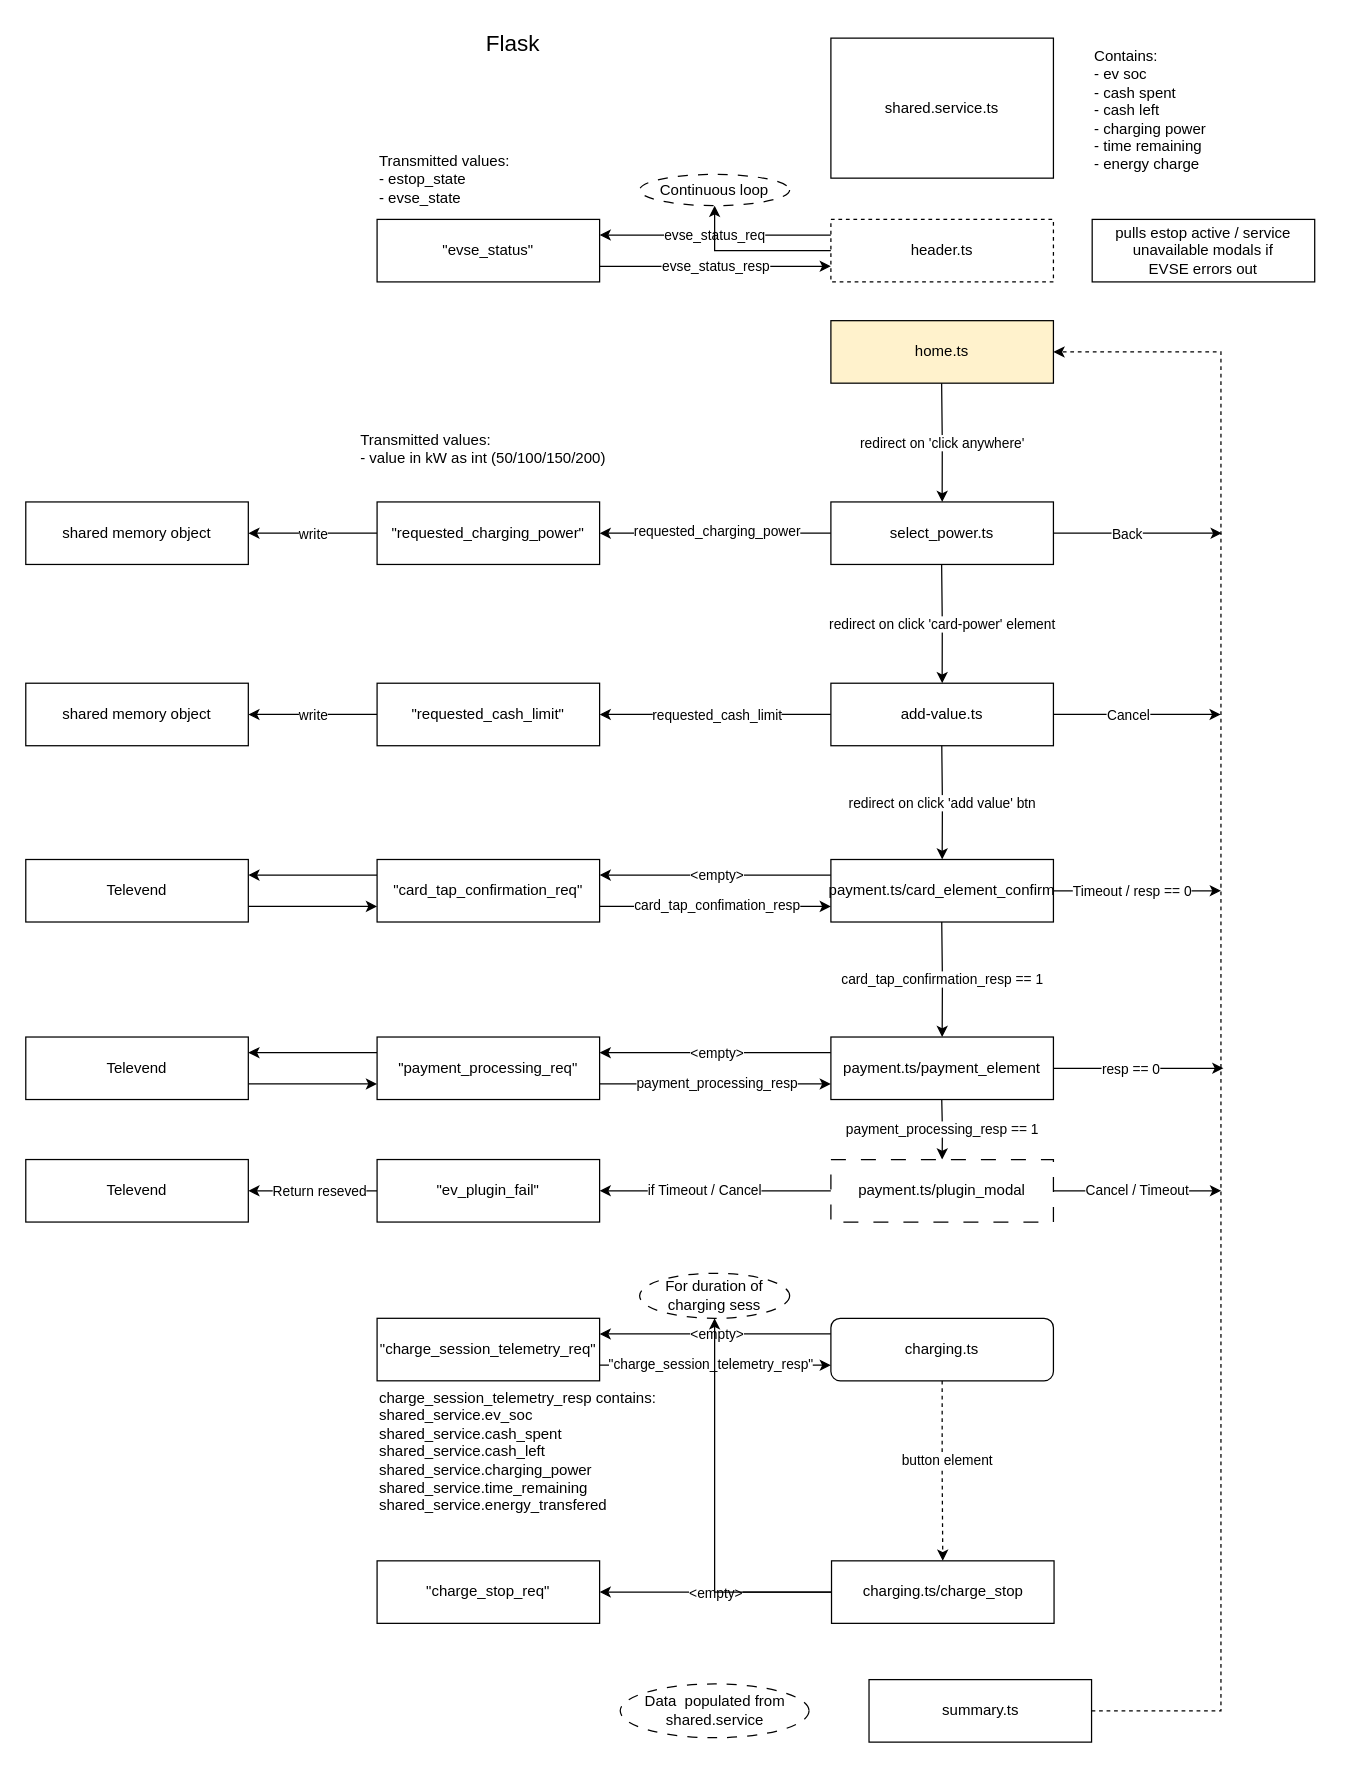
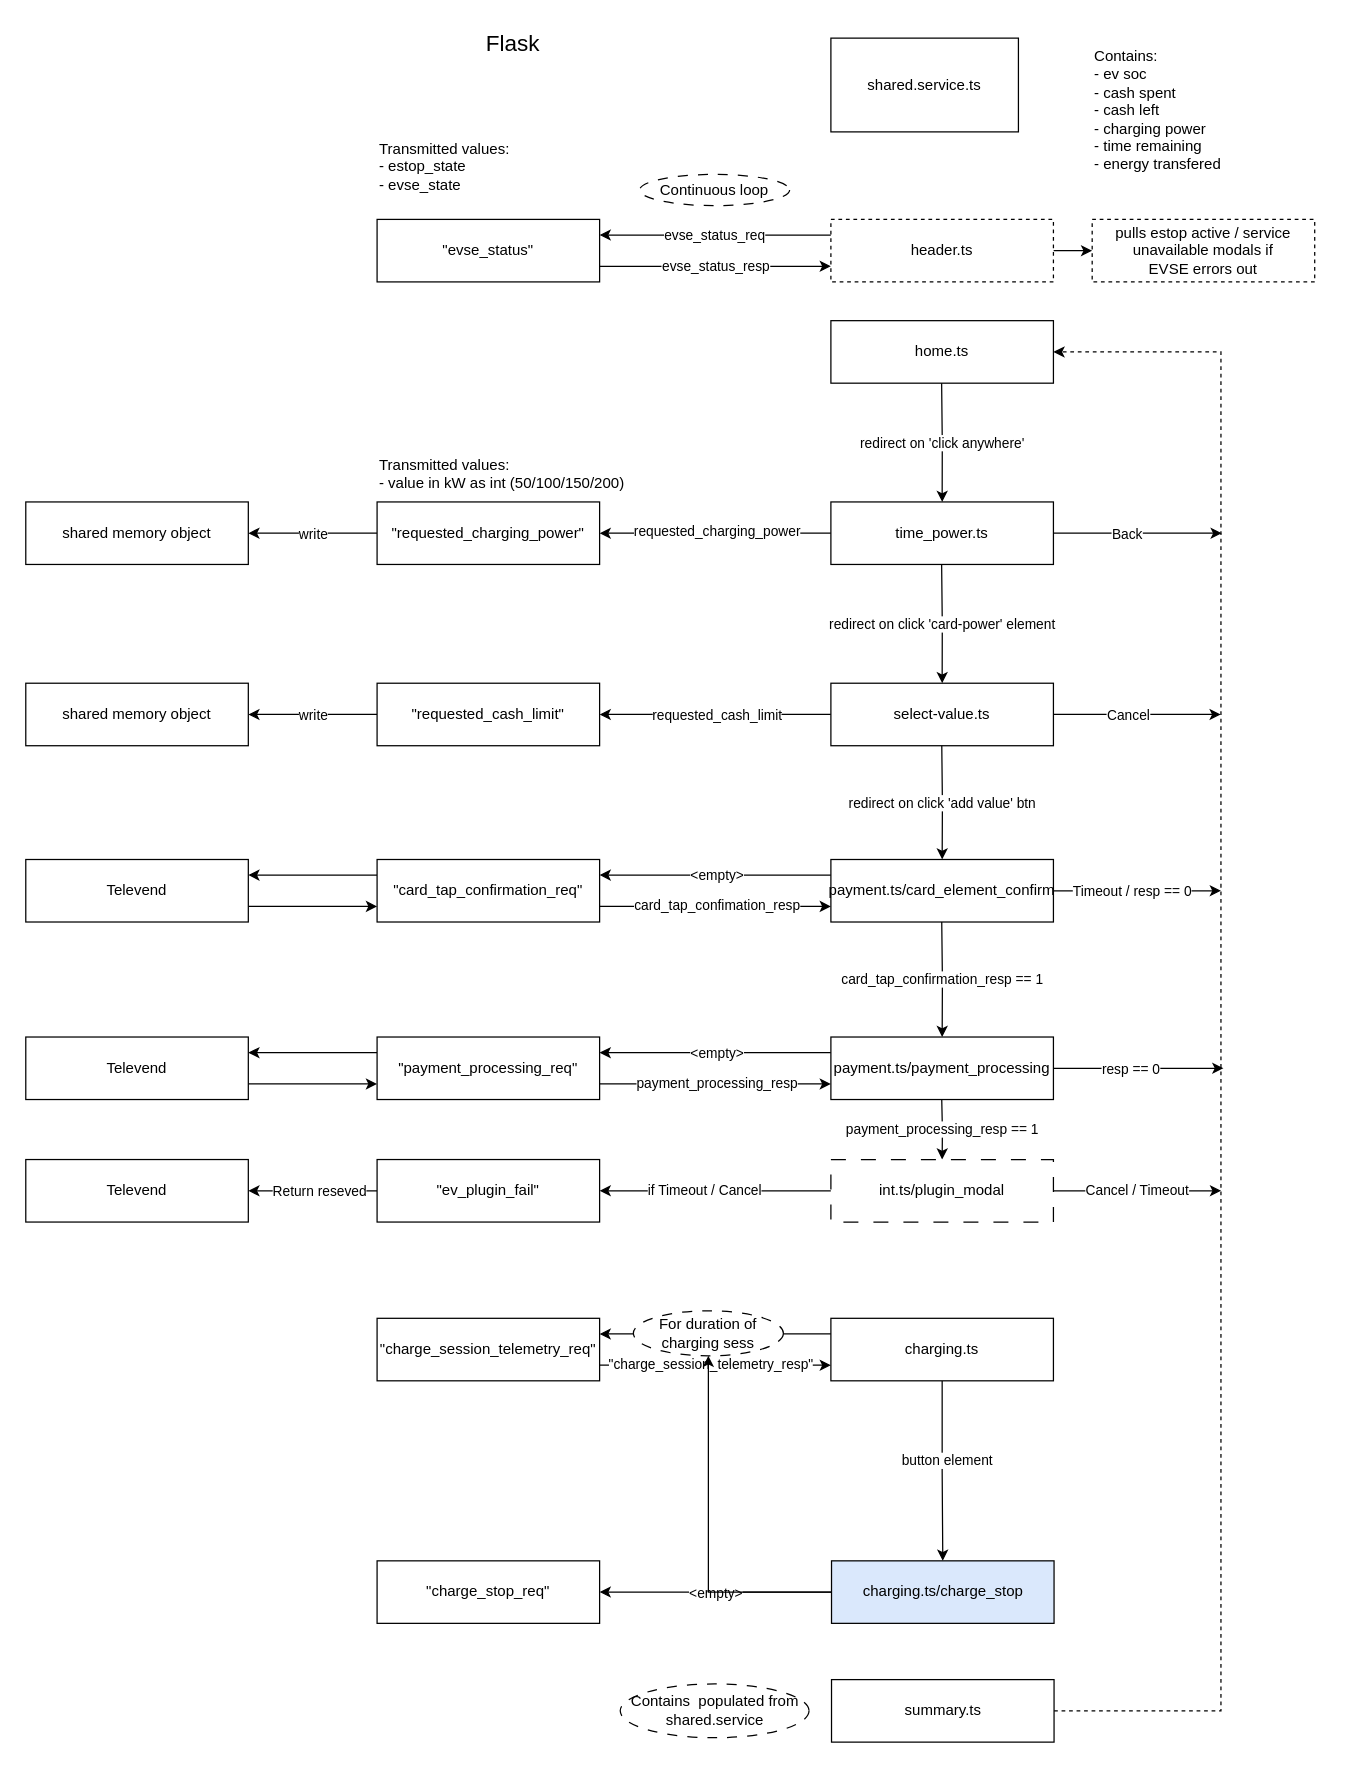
(942, 108) -> (924, 85)
(1156, 111) -> (1170, 111)
(488, 181) -> (488, 169)
(754, 251) -> (1077, 251)
(1203, 251) -> (1203, 251)
(942, 352) -> (942, 352)
(493, 450) -> (511, 475)
(942, 533) -> (942, 533)
(942, 714) -> (942, 714)
(942, 1068) -> (942, 1068)
(942, 1191) -> (942, 1191)
(714, 1296) -> (708, 1333)
(942, 1349) -> (942, 1349)
(531, 1450) -> none
(942, 1510) -> (942, 1510)
(943, 1592) -> (943, 1592)
(715, 1711) -> (715, 1711)
(980, 1711) -> (943, 1711)
